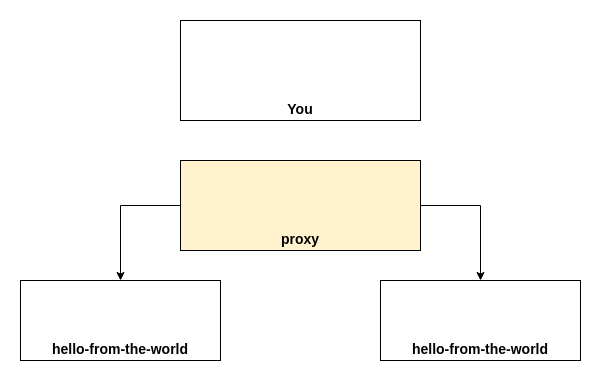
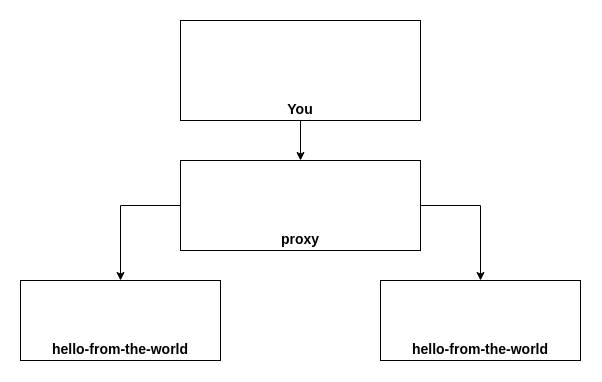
none -> (301, 137)
(301, 239) -> (301, 239)
